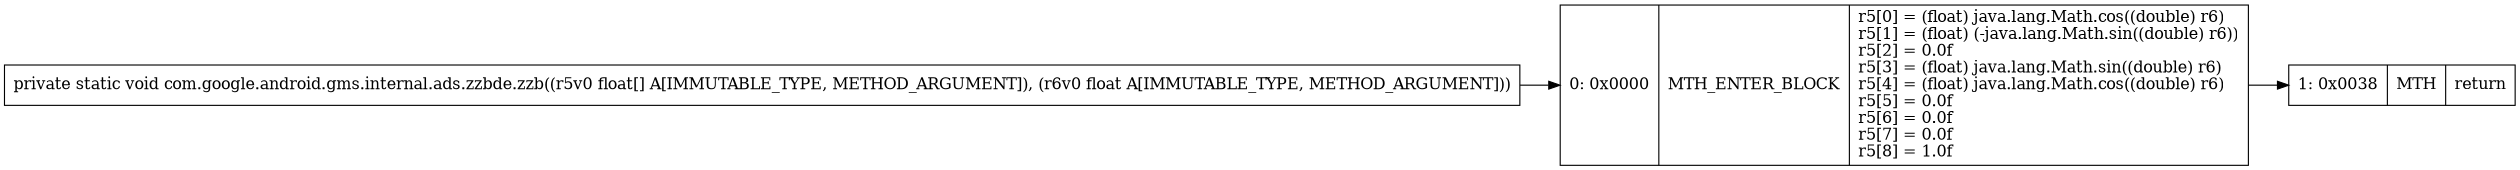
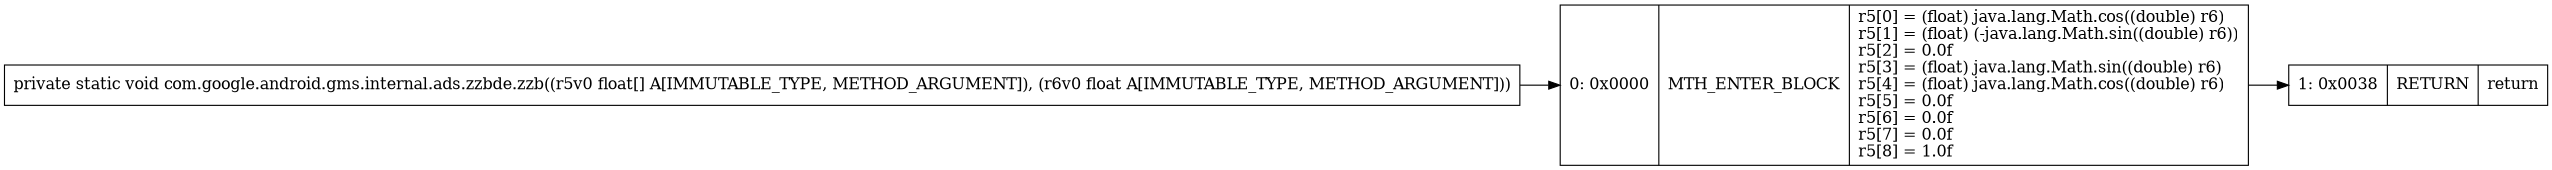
(2417, 85) -> (2433, 85)
